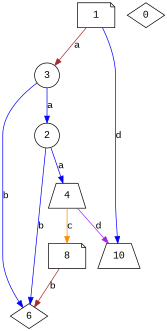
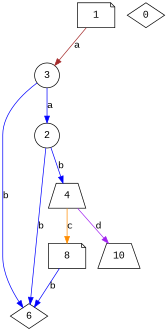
(116, 131) -> none
(61, 166) -> (61, 166)
(49, 285) -> (49, 285)
